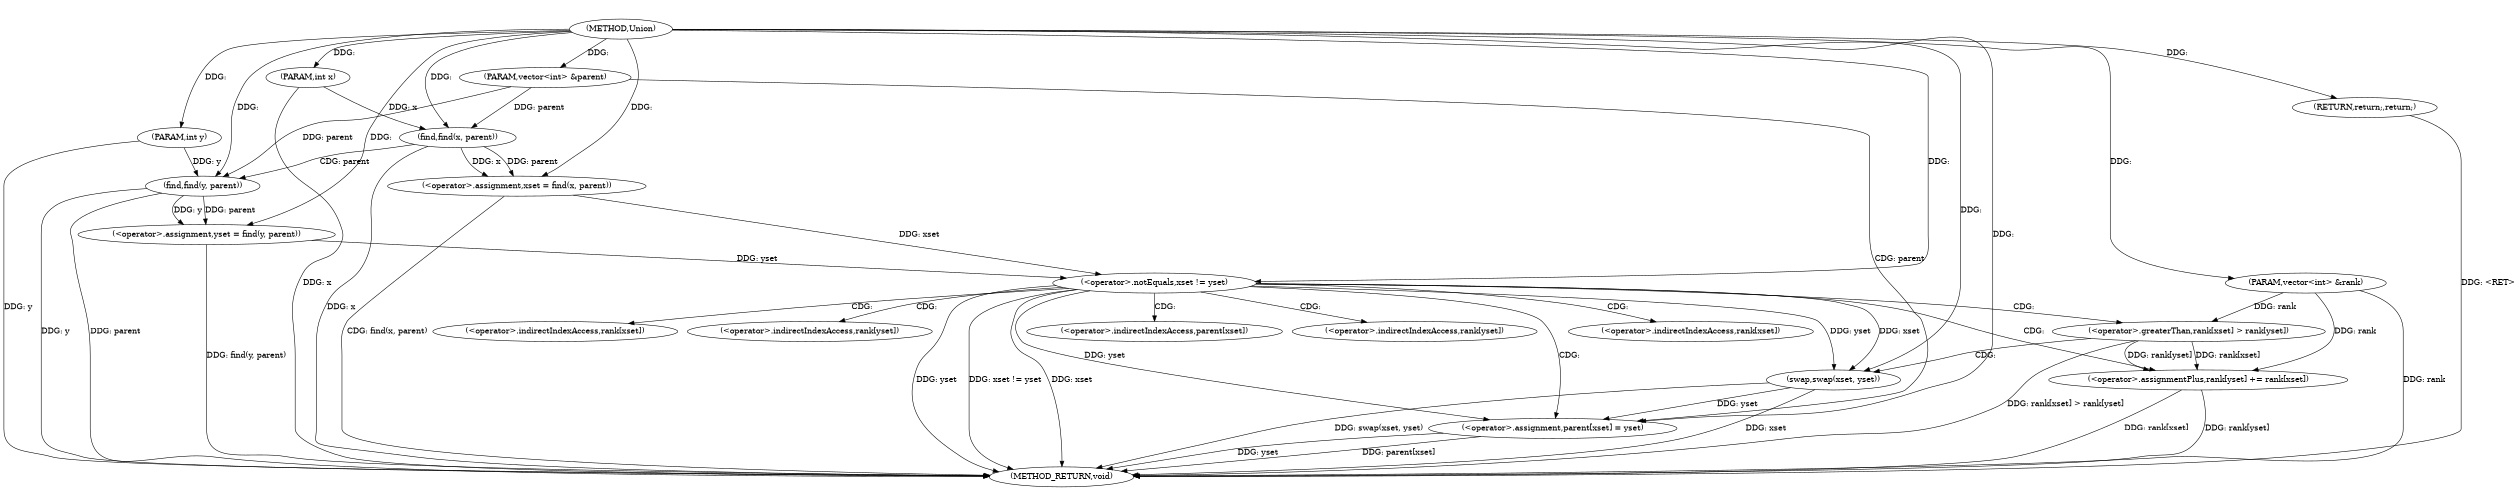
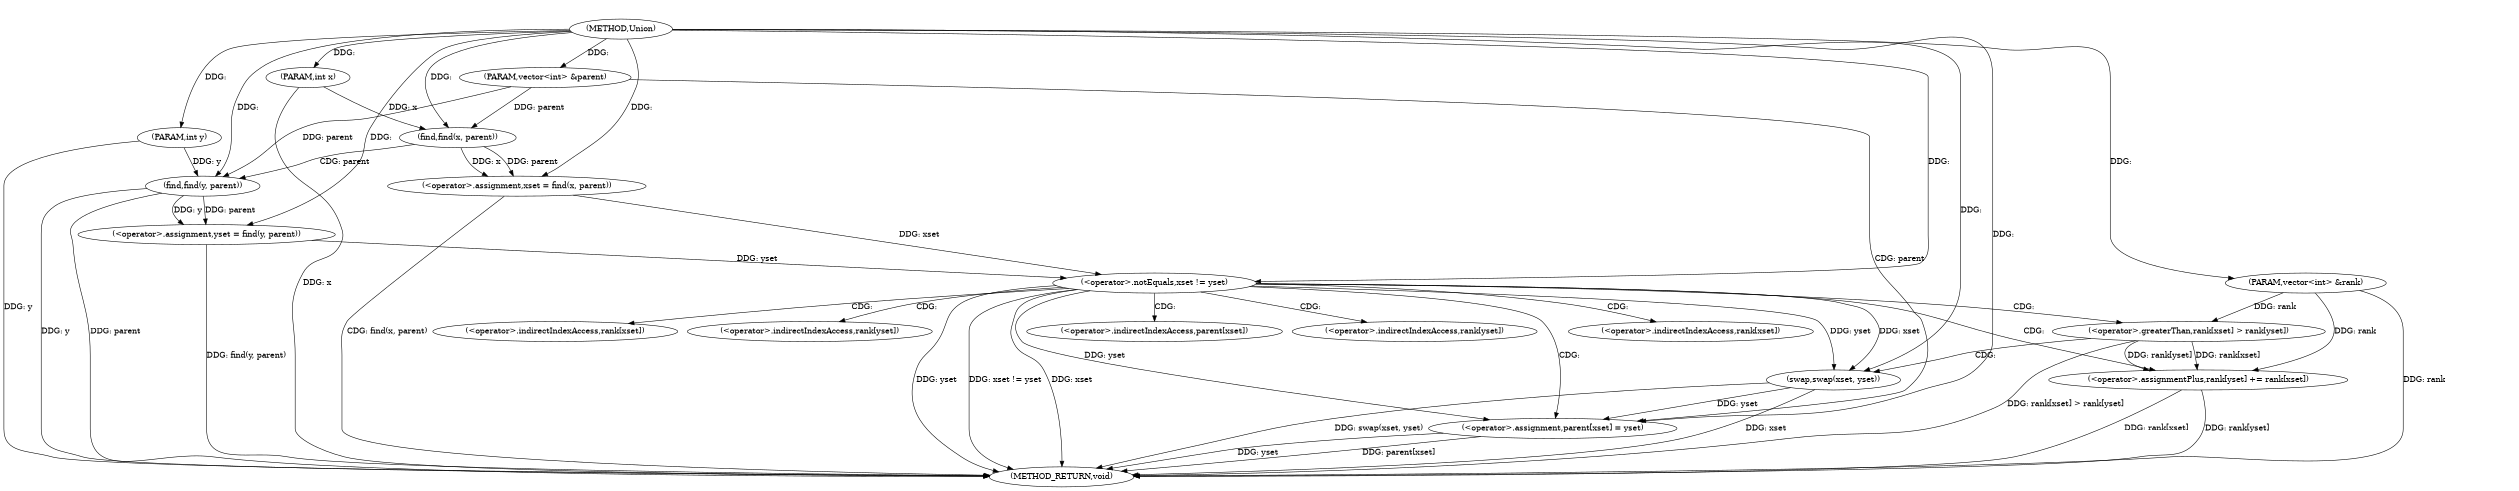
(2365, 108) -> none
(478, 462) -> none
